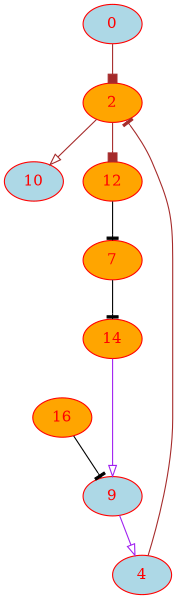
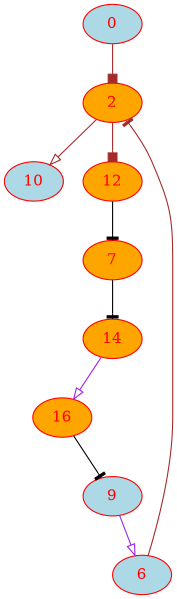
(113, 412) -> (91, 374)
(142, 575) -> (142, 575)
